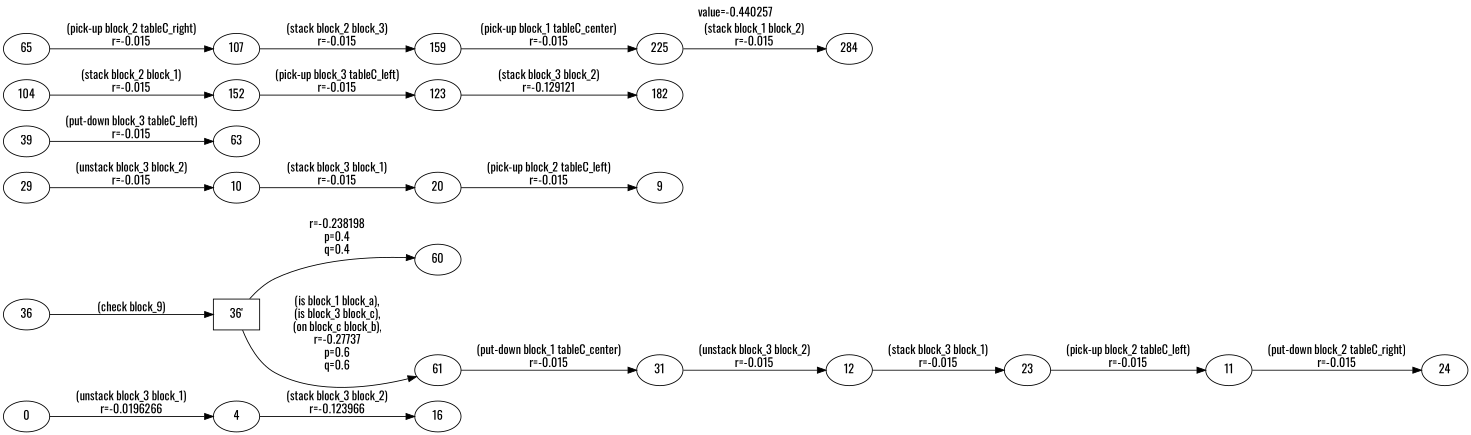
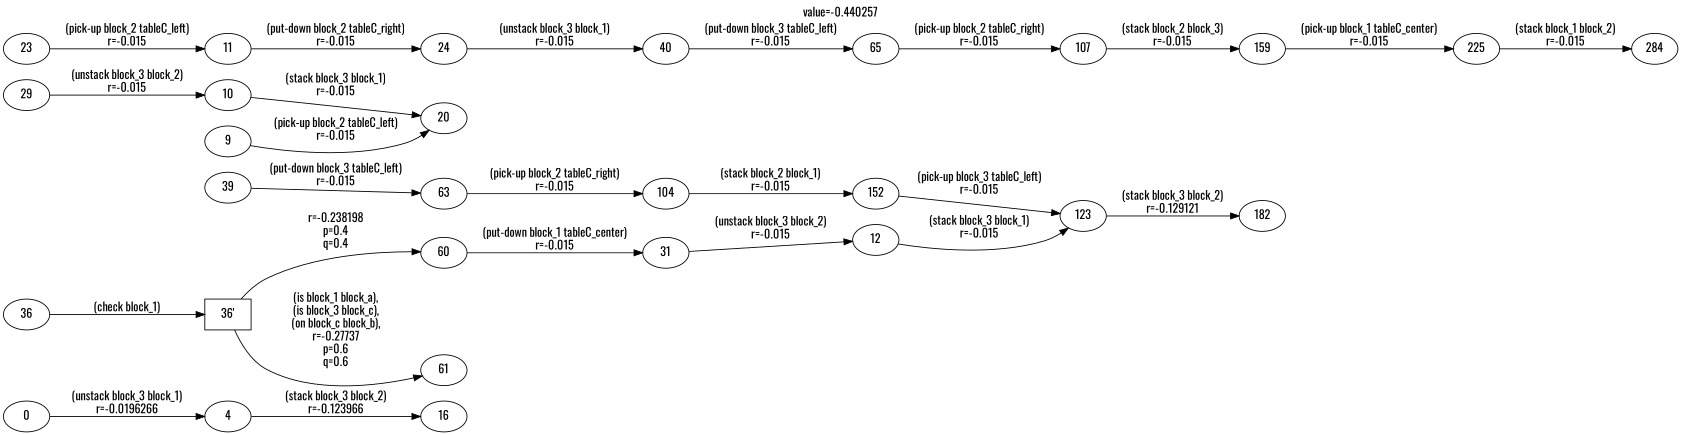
none -> (666, 49)
(544, 188) -> (337, 153)
none -> (550, 194)
(132, 308) -> (127, 308)
(544, 370) -> (550, 253)
(934, 370) -> (981, 250)
